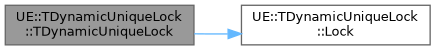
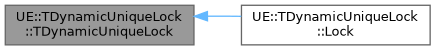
(211, 34) -> (225, 16)
